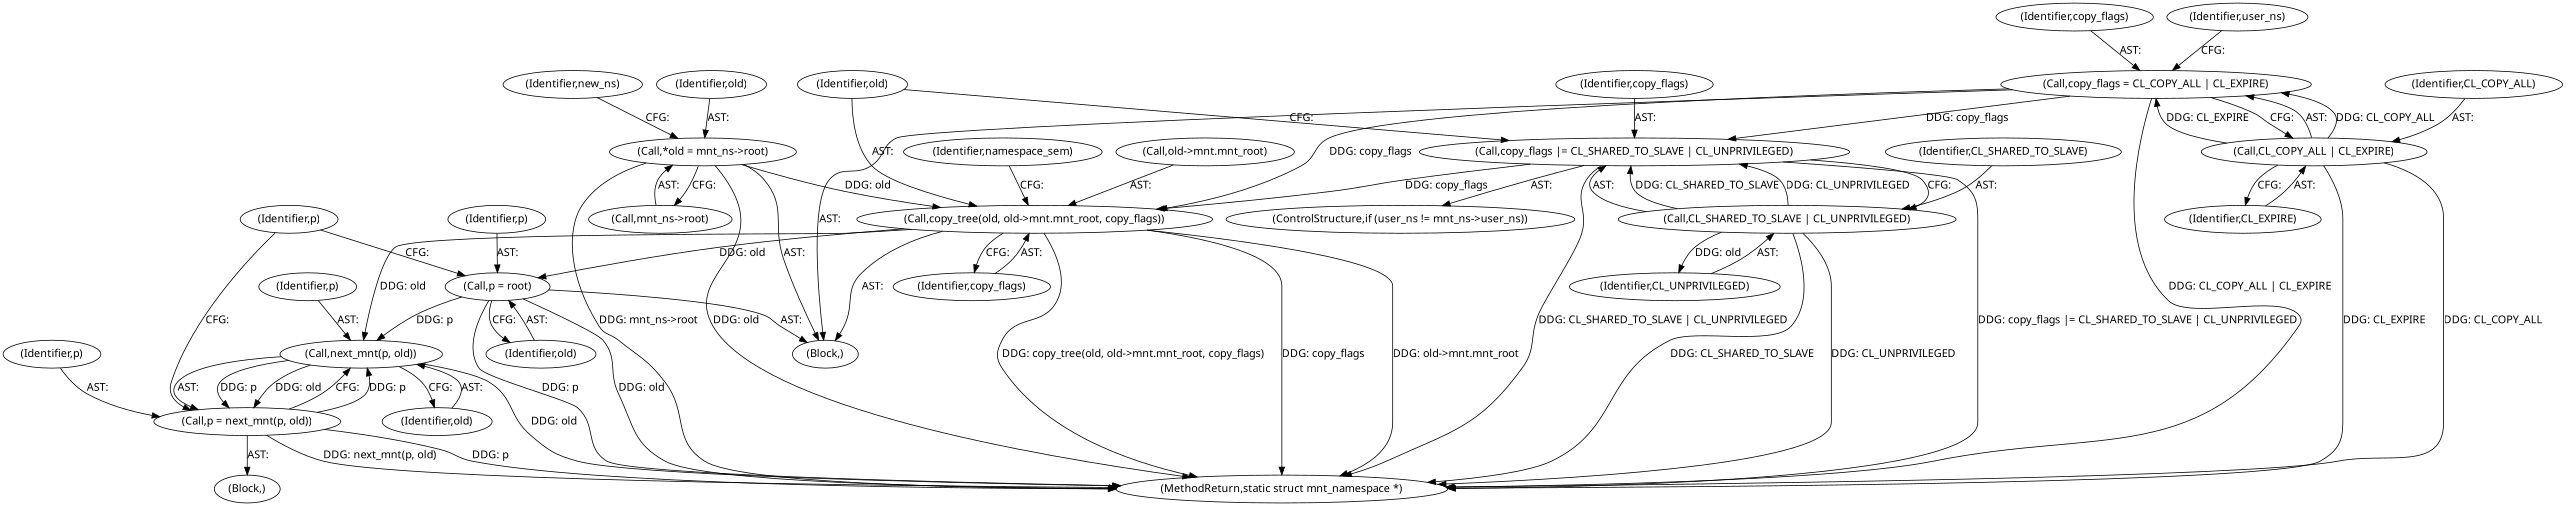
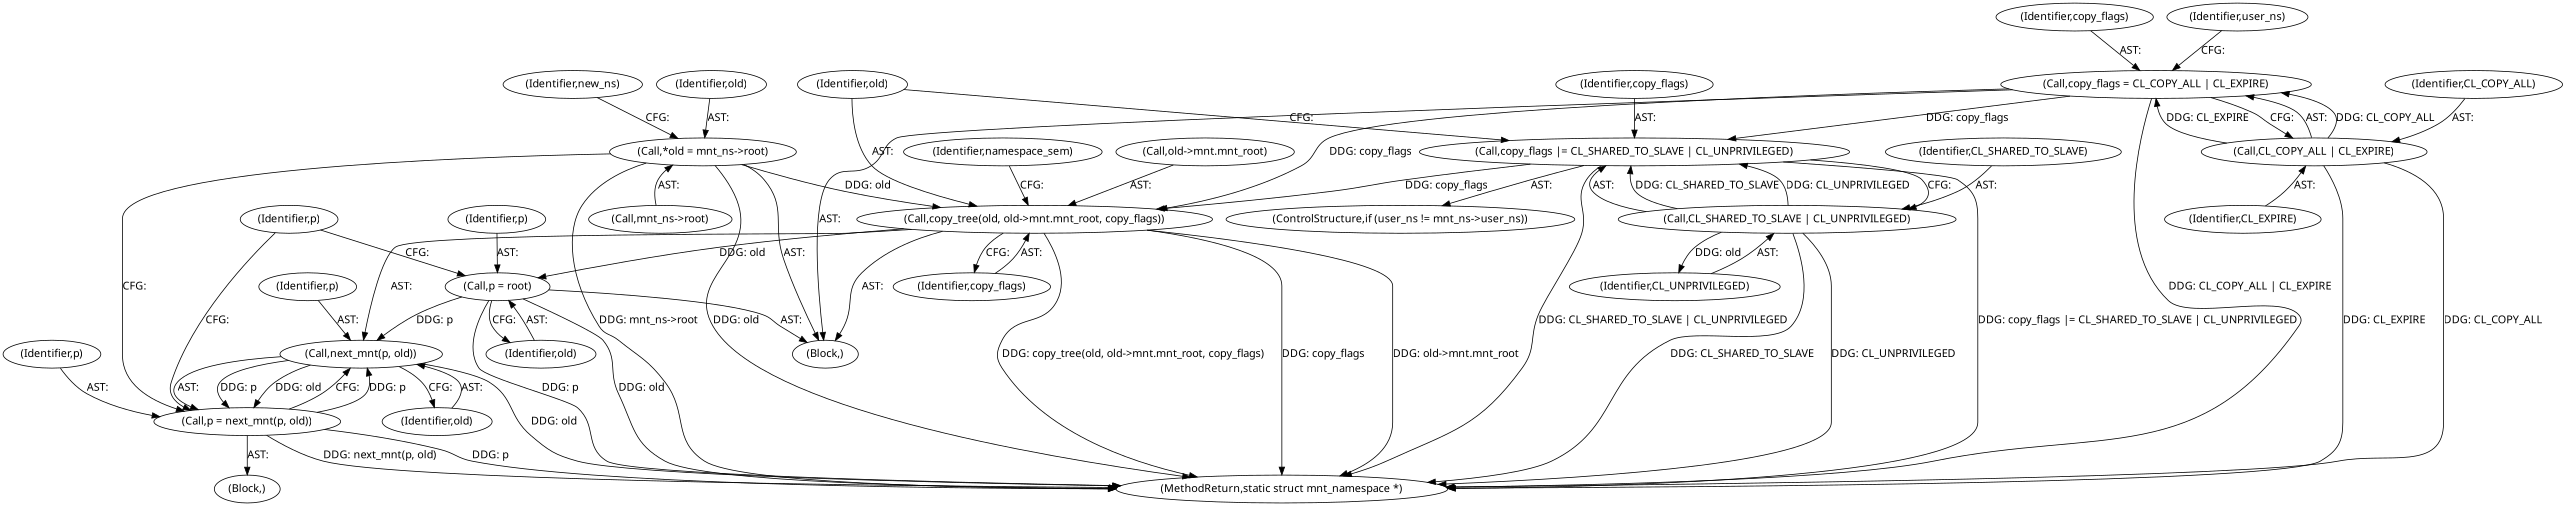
(2259, 178) -> none
(690, 184) -> (252, 175)
(403, 287) -> (403, 287)
